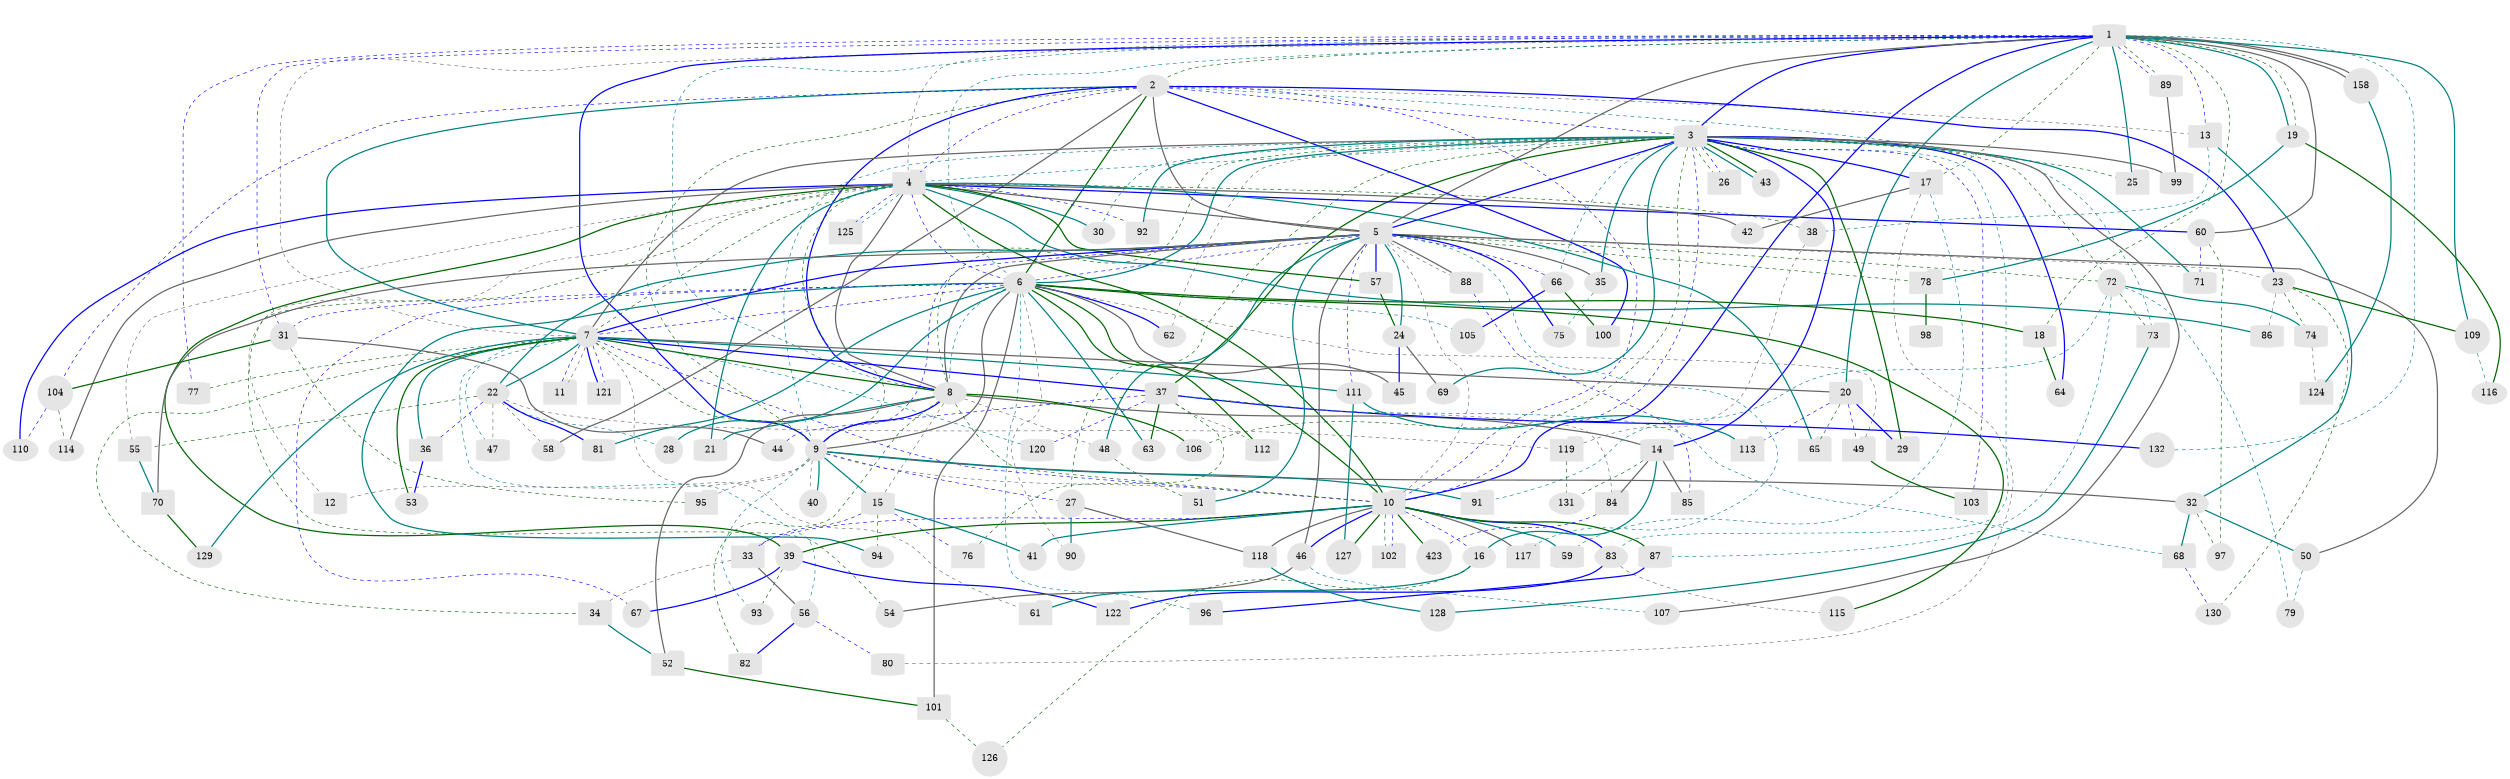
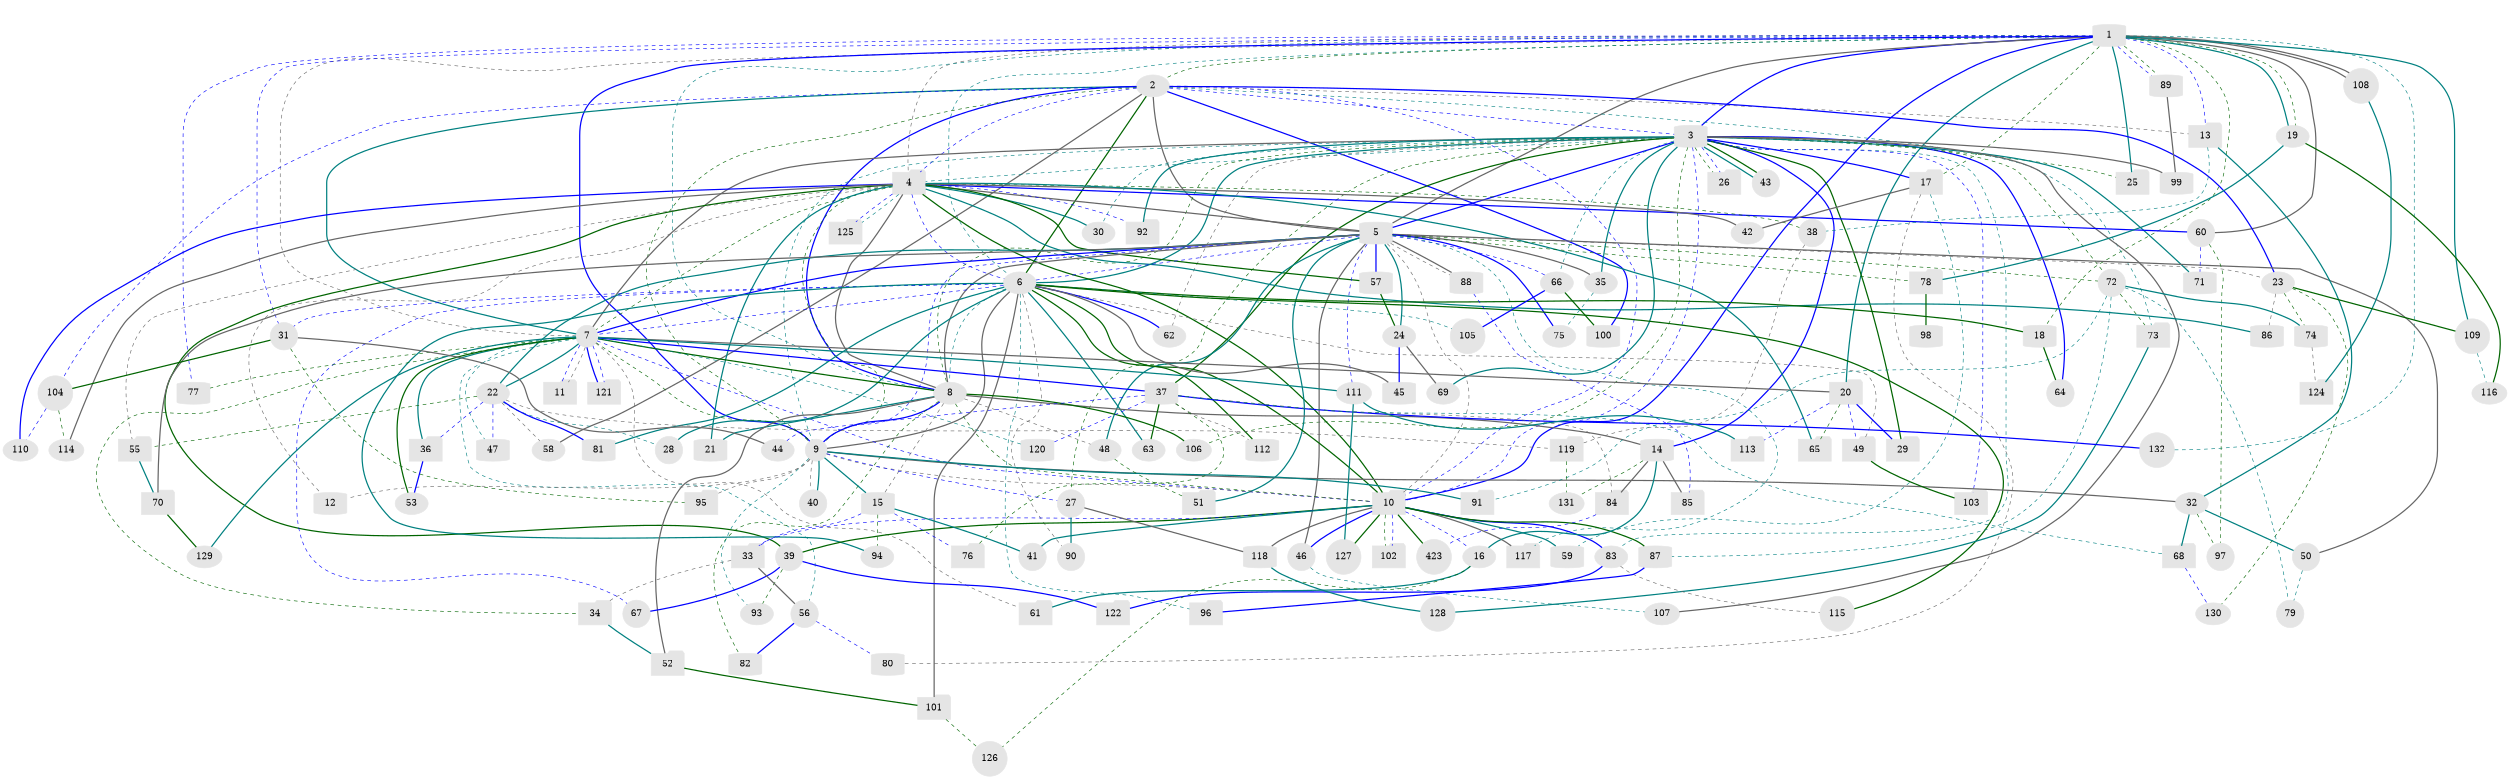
(2361, 86) -> (2361, 86)
(493, 422) -> (493, 422)
(890, 614) -> none
